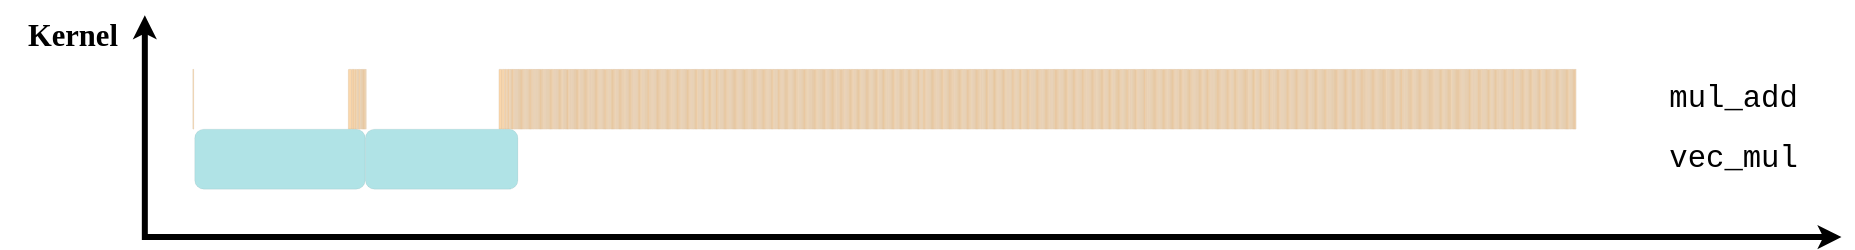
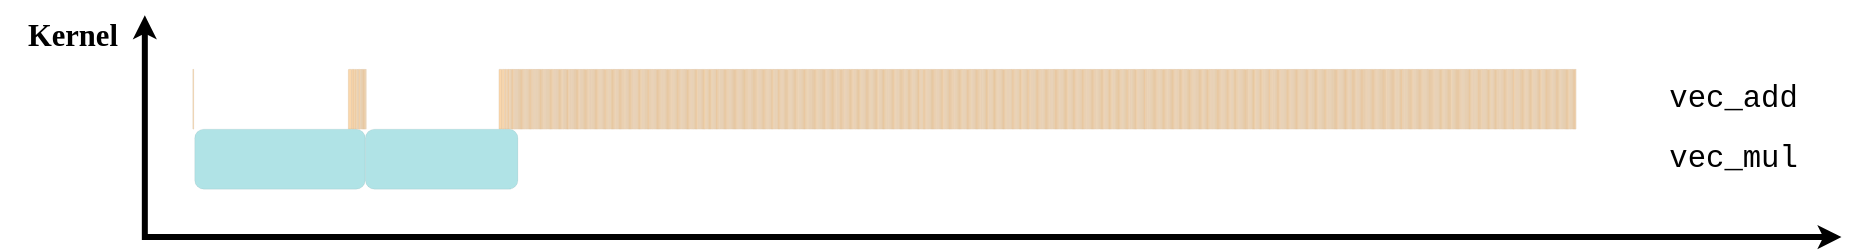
(1735, 99) -> (1735, 99)
